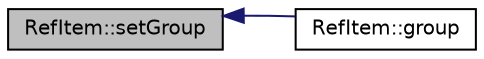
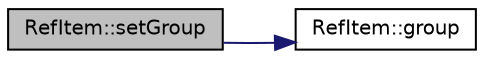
(269, 16) -> (249, 43)
